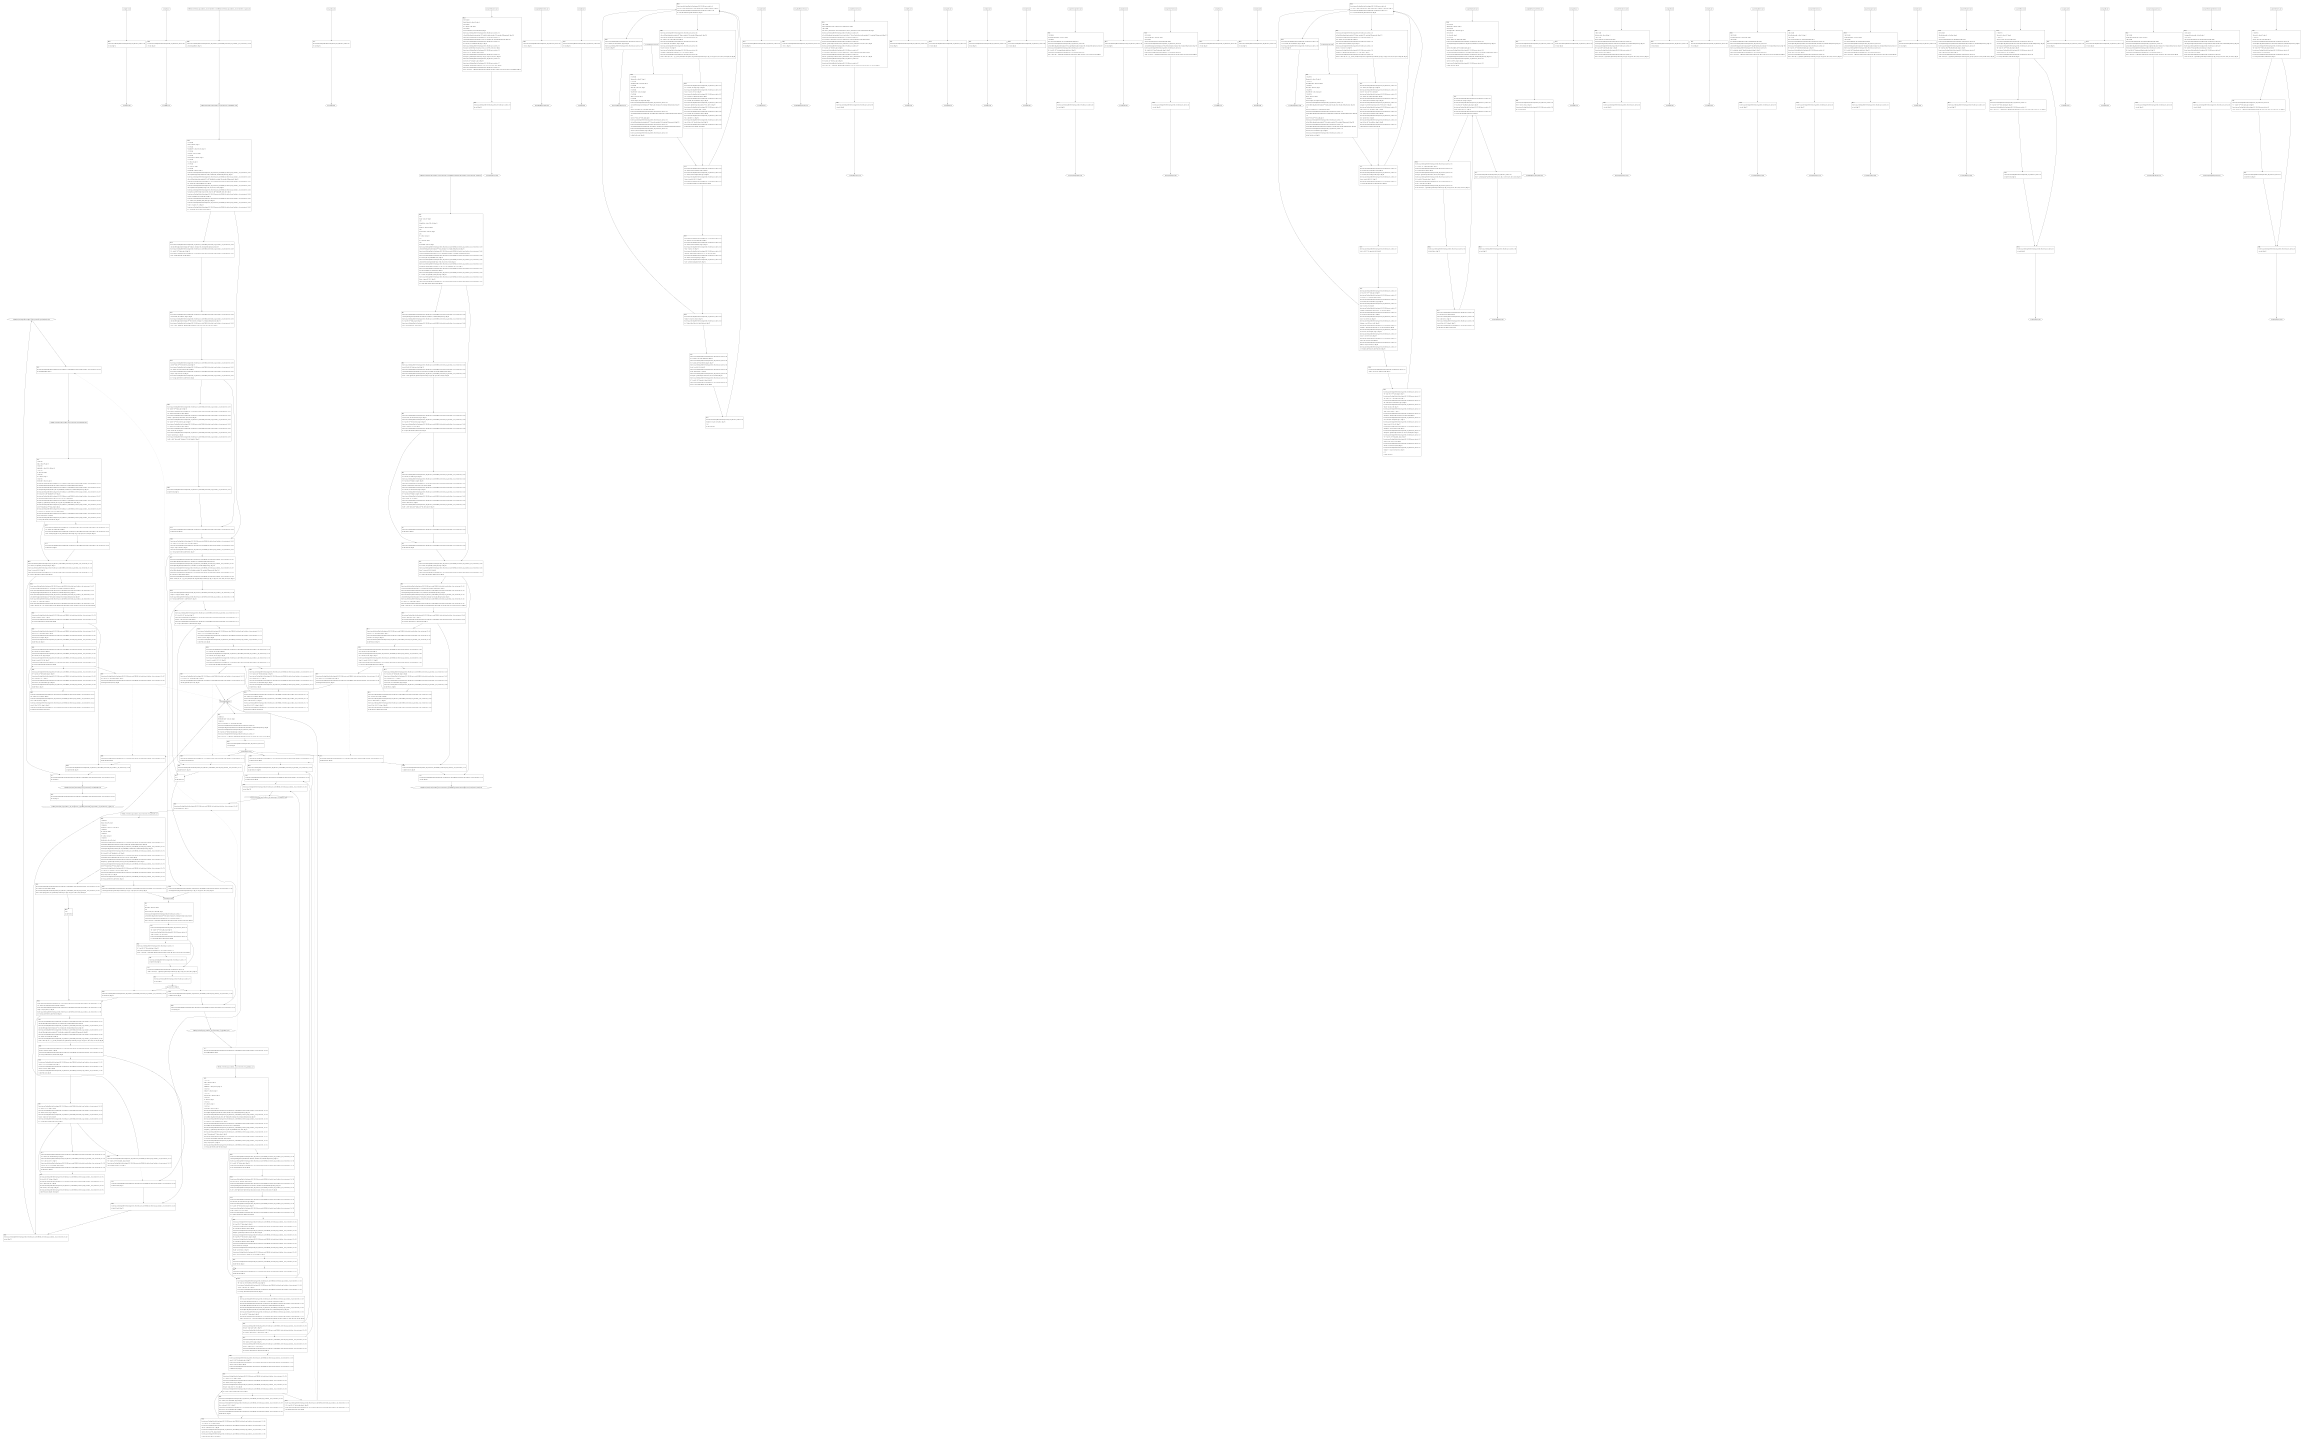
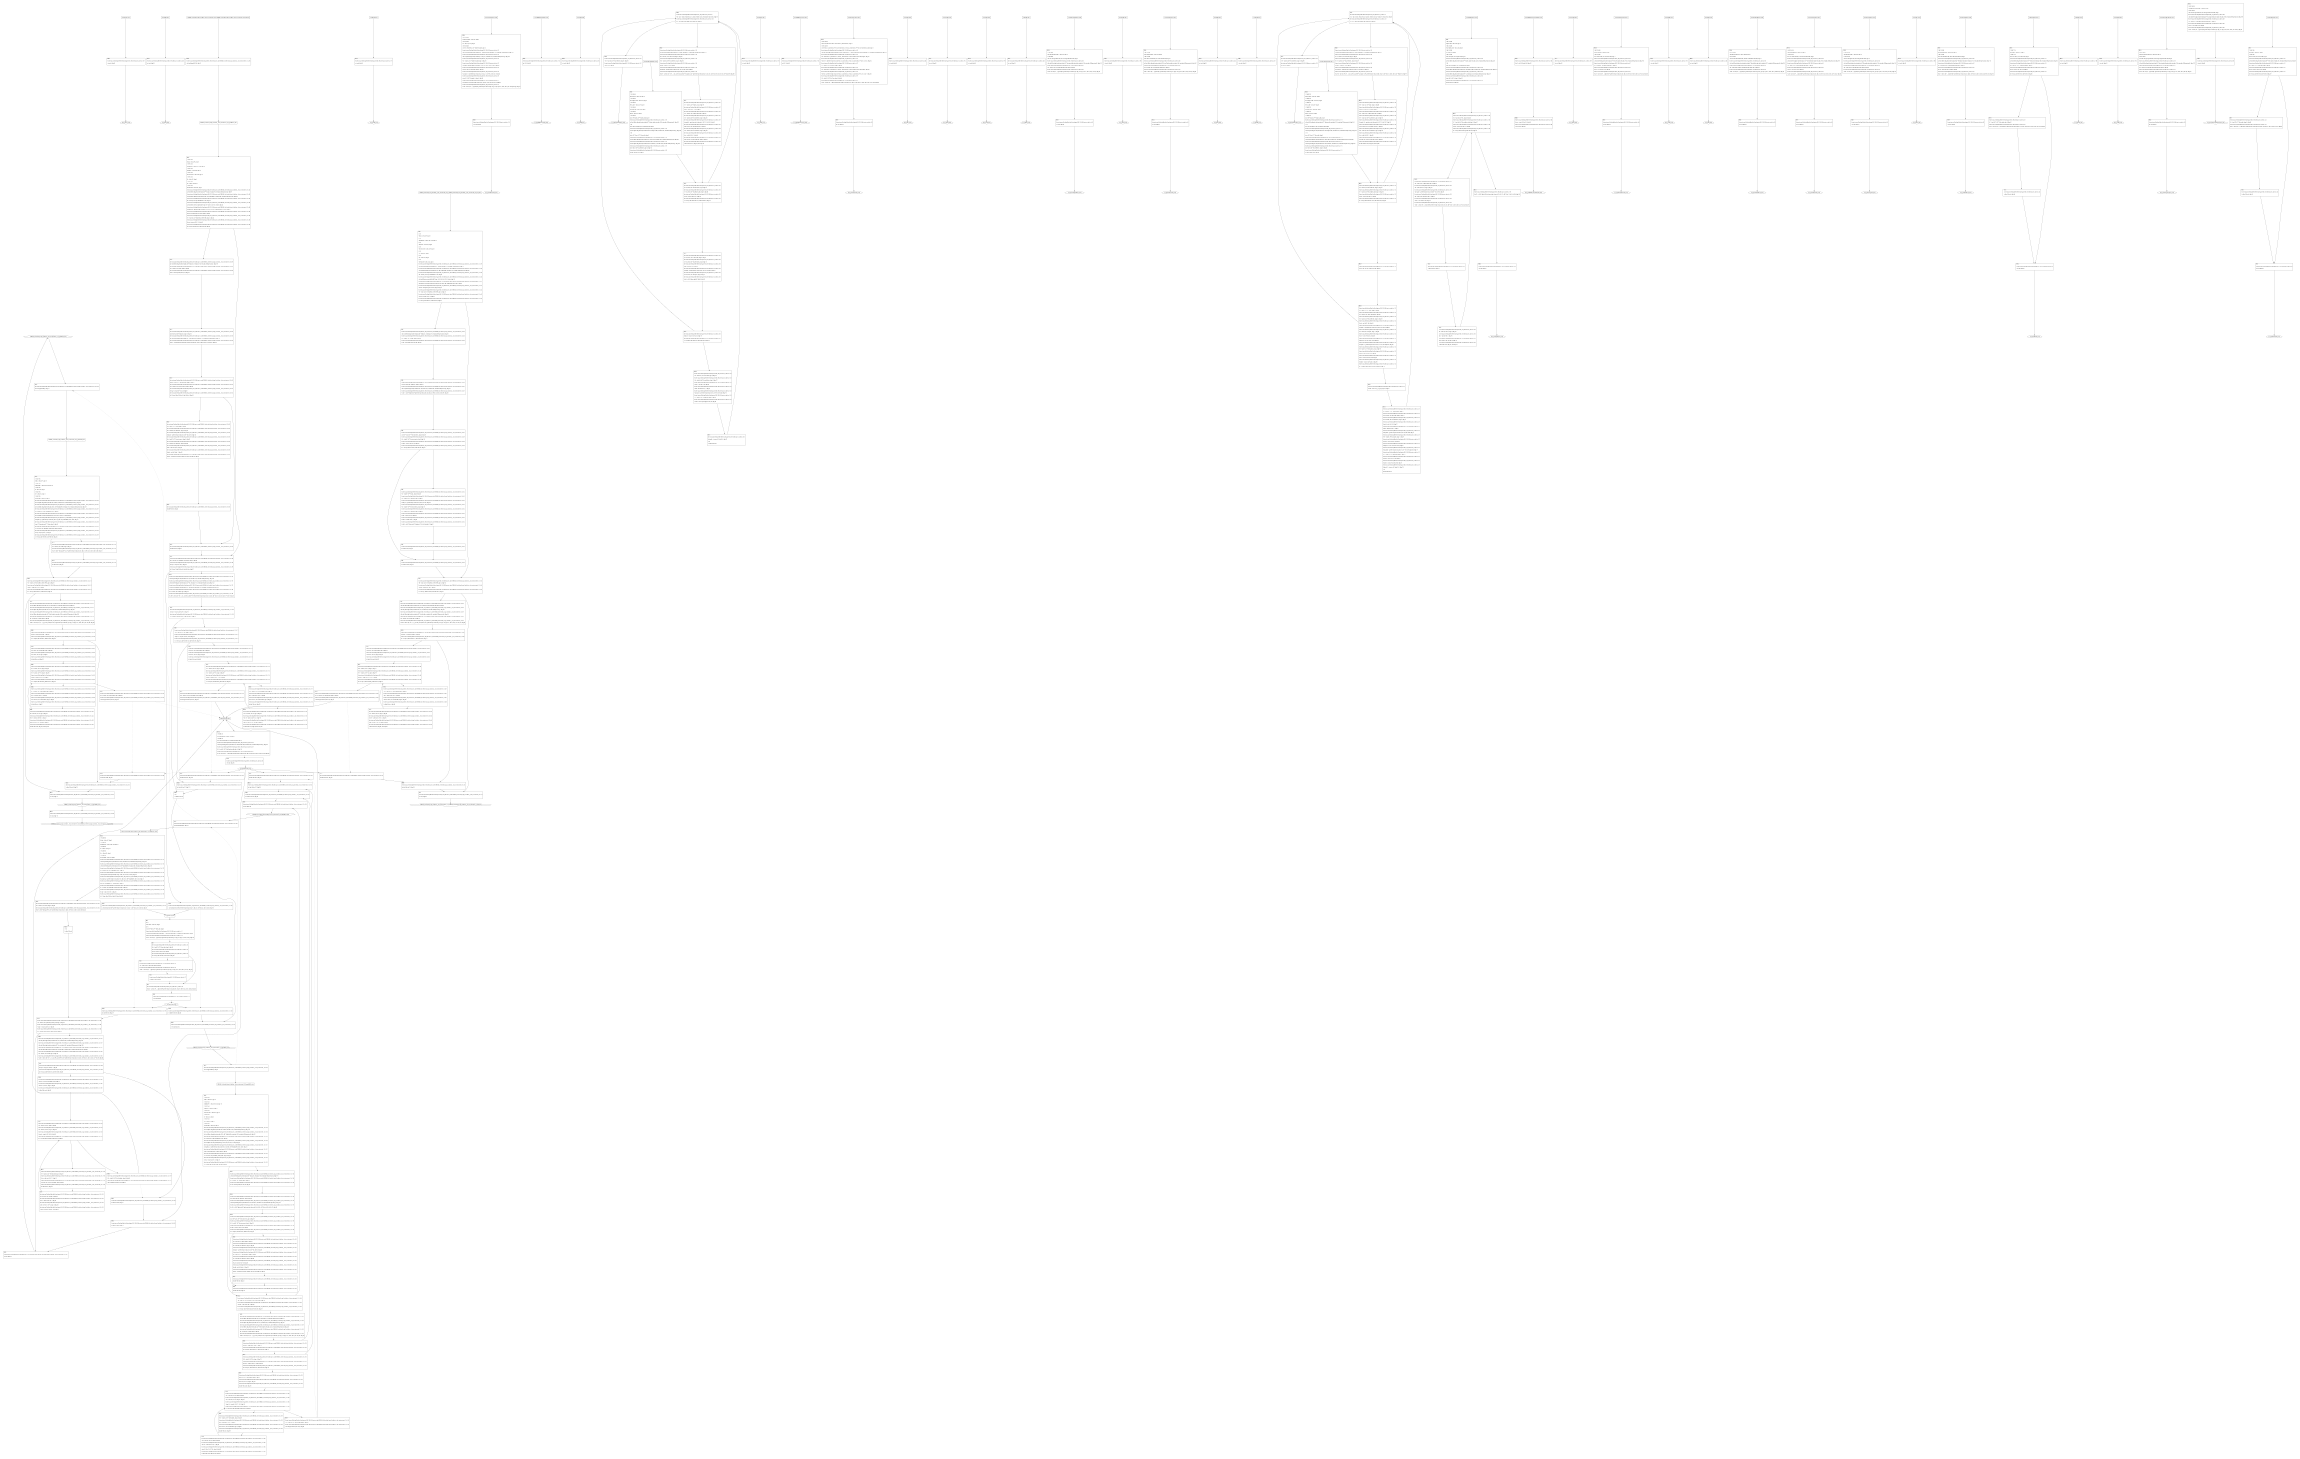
(2212, 9) -> none
